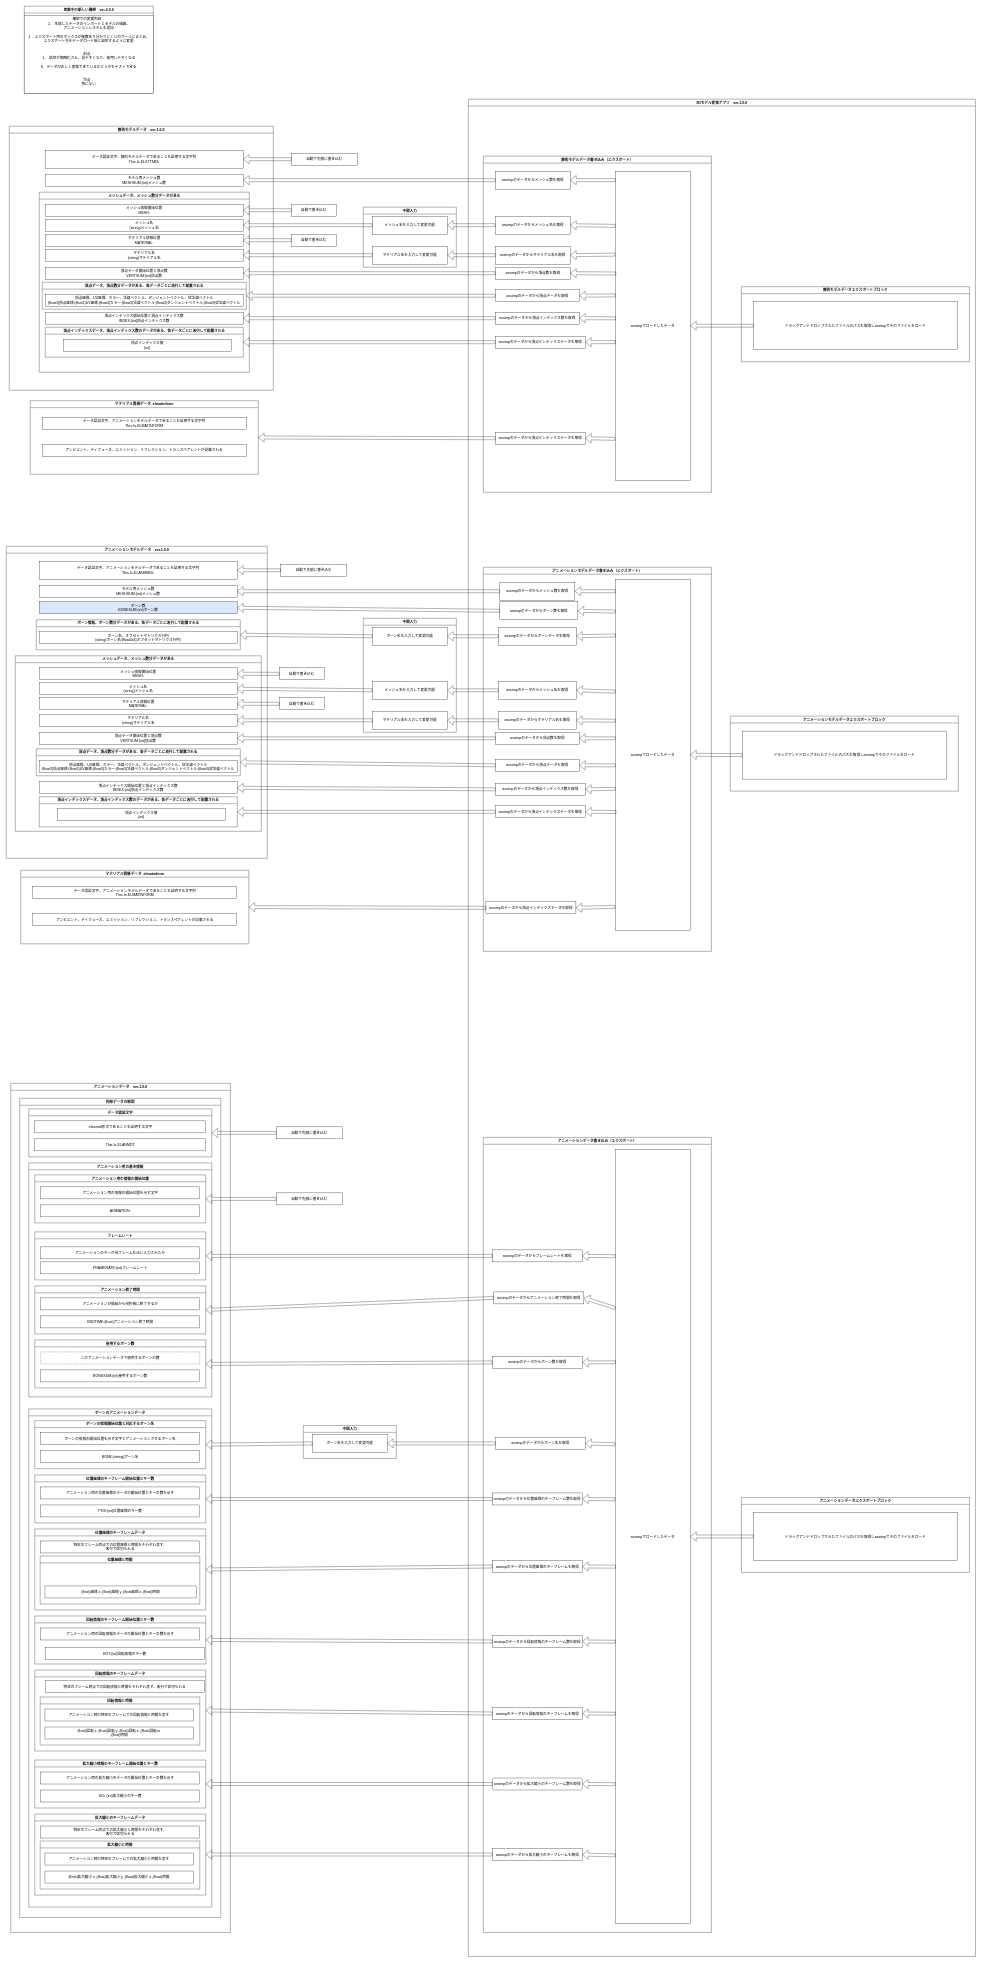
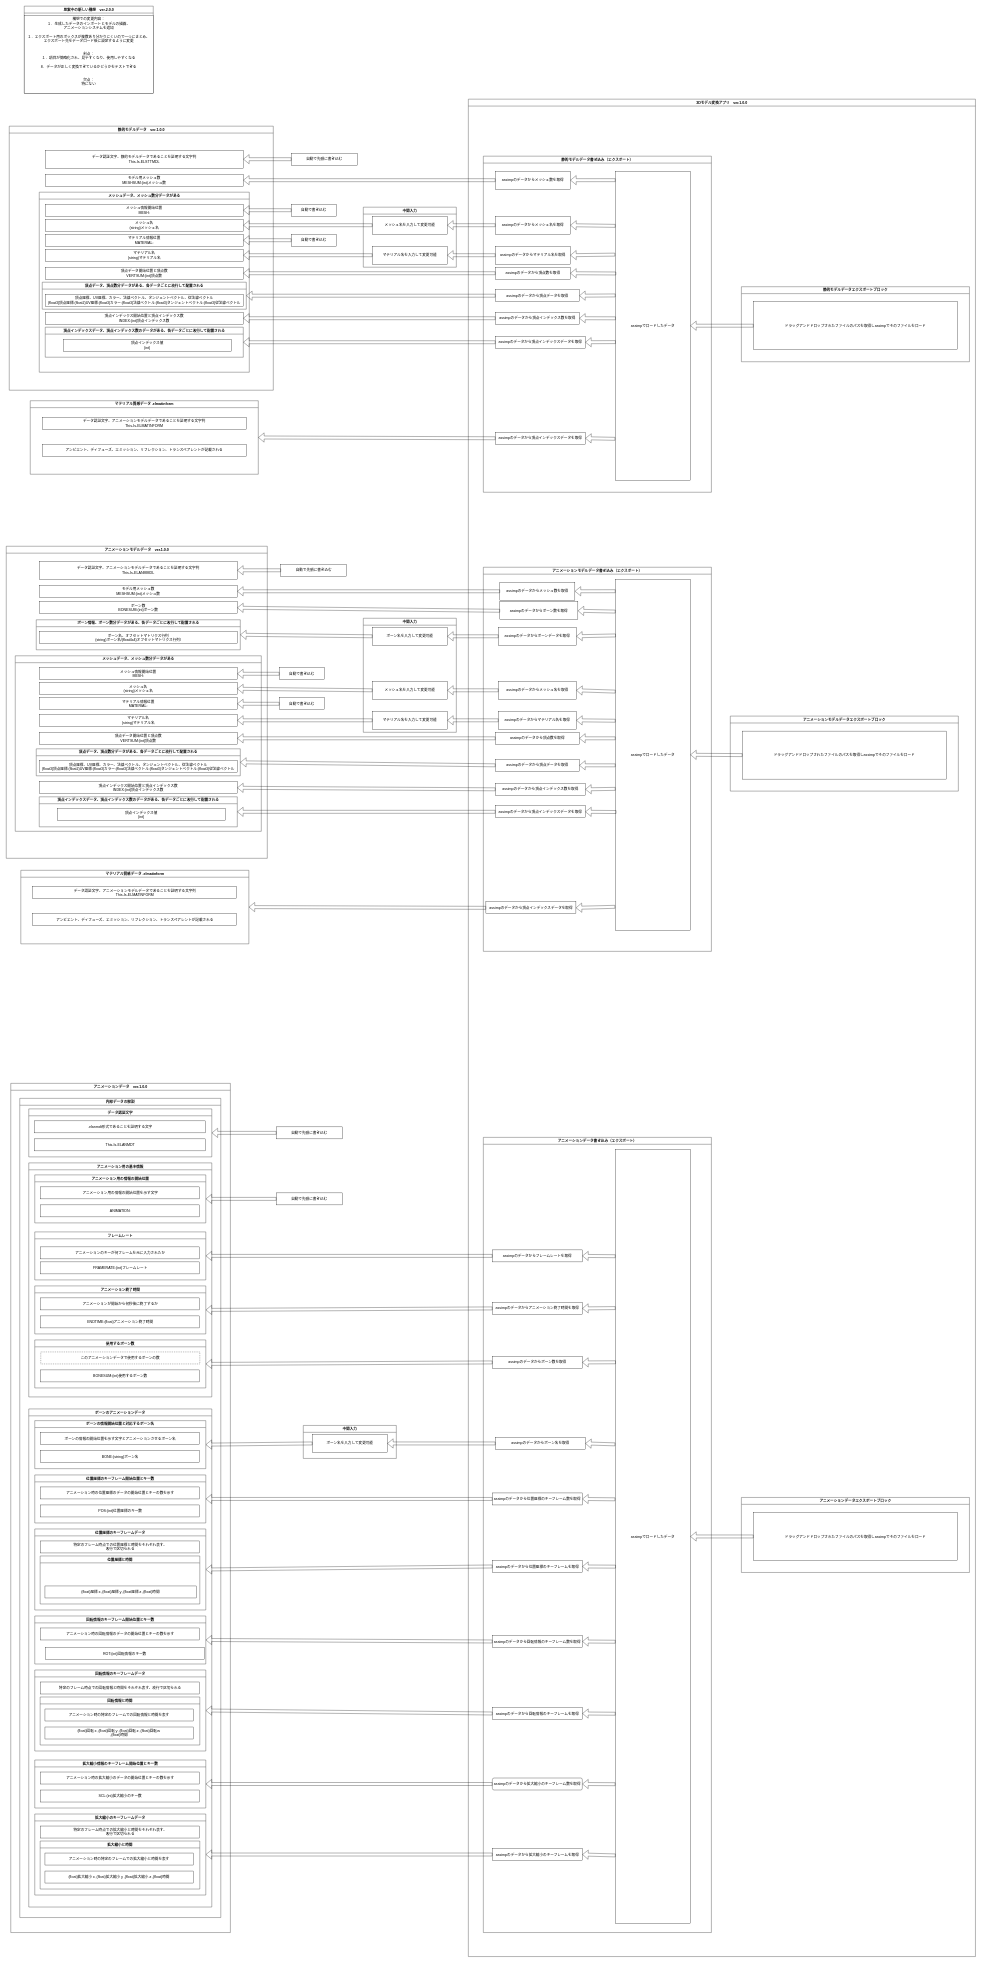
(138, 608) -> (138, 608)
(539, 1298) -> (537, 1308)
(125, 1686) -> (120, 1688)
